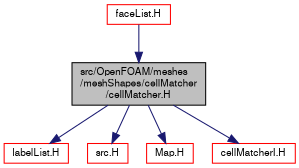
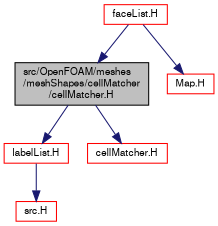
(123, 120) -> (36, 177)
(155, 120) -> (160, 45)
(254, 153) -> (127, 153)
